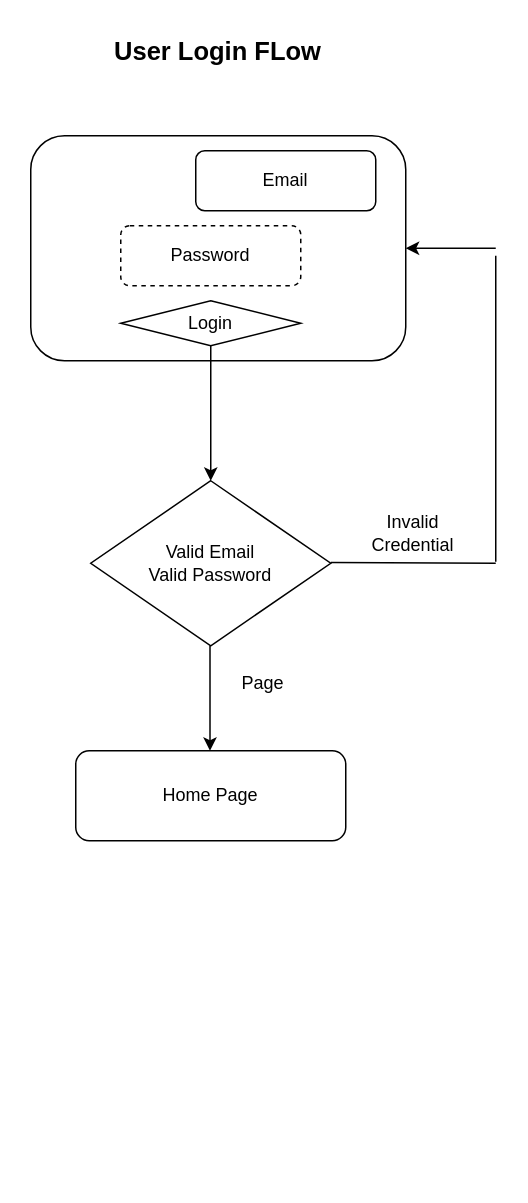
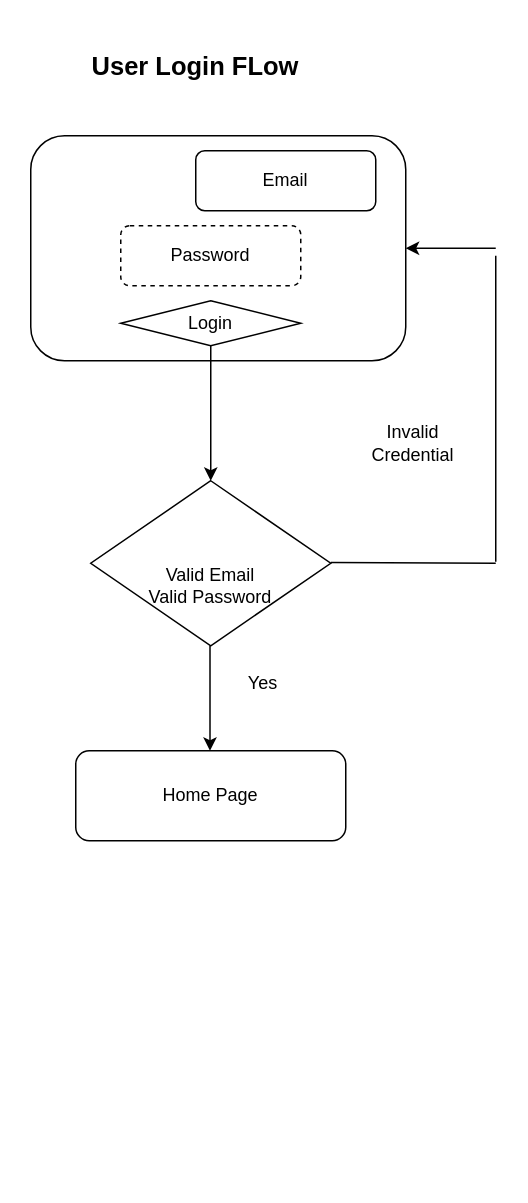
(218, 53) -> (196, 68)
(413, 533) -> (413, 443)
(211, 563) -> (211, 586)
(263, 683) -> (263, 683)
